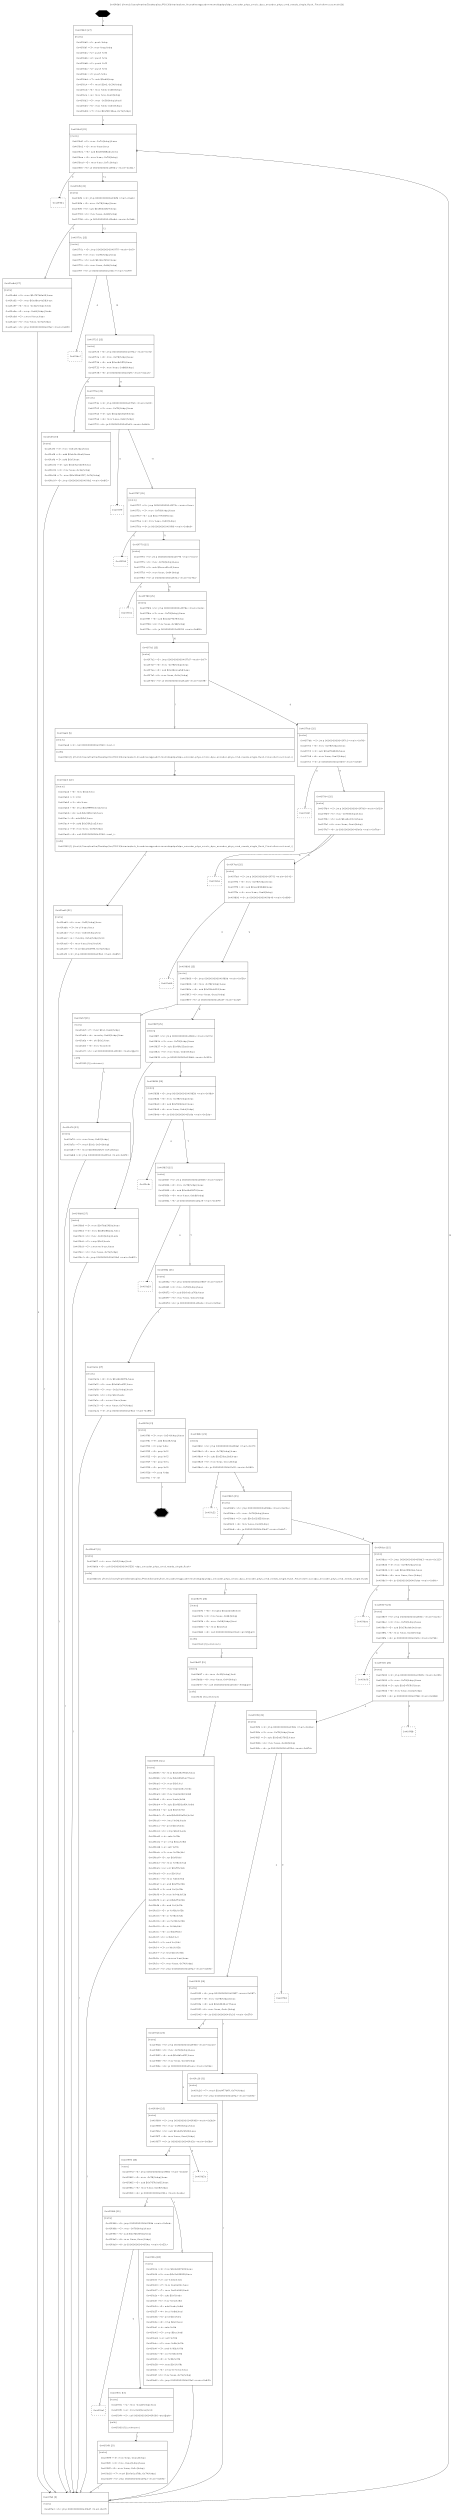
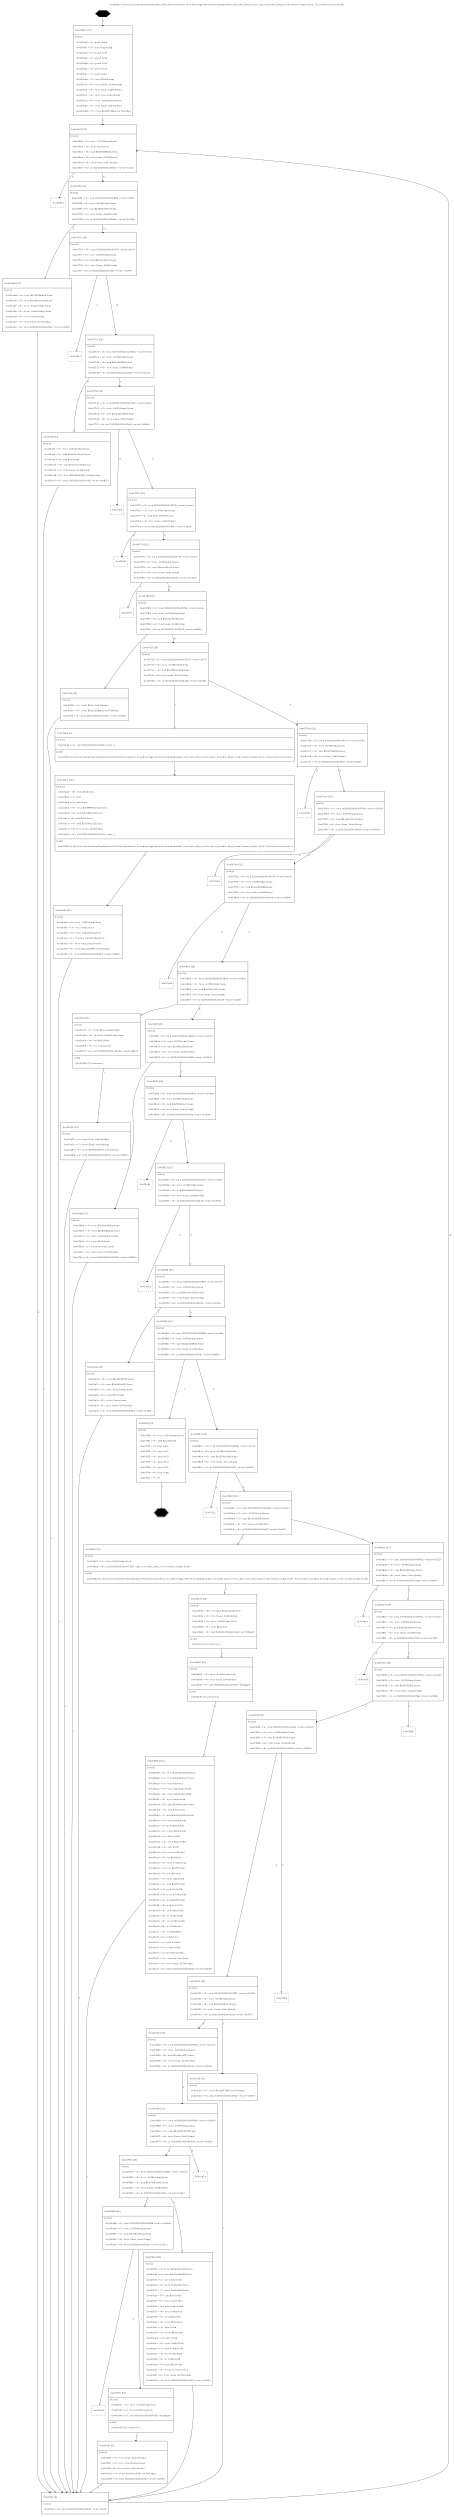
none -> (94, 705)
none -> (190, 1338)
